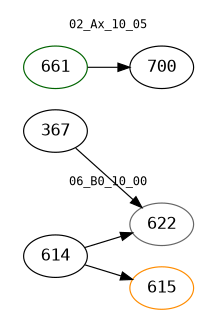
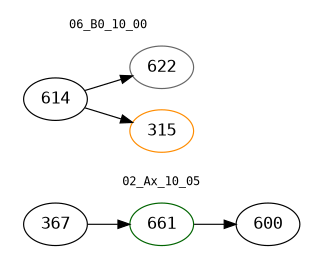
(162, 67) -> (268, 224)
(110, 179) -> (103, 224)
(162, 288) -> (162, 131)
